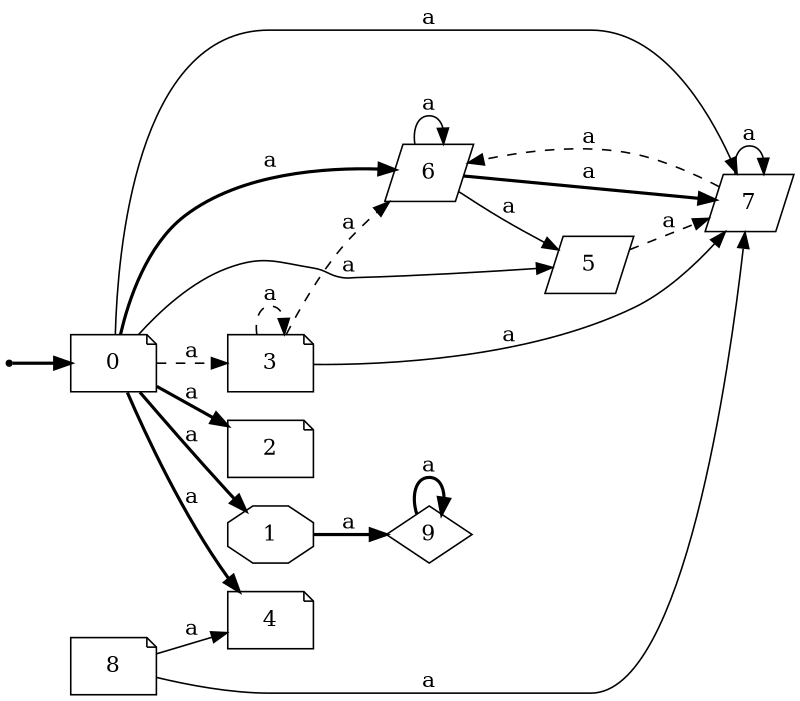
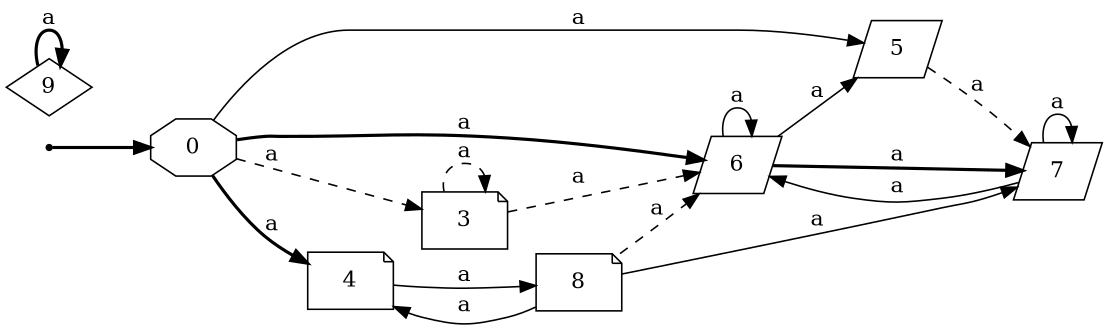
(344, 30) -> none
(604, 150) -> (902, 202)
none -> (653, 229)
none -> (457, 288)
(528, 343) -> none
(114, 363) -> (194, 148)
(271, 449) -> none
(271, 535) -> none
